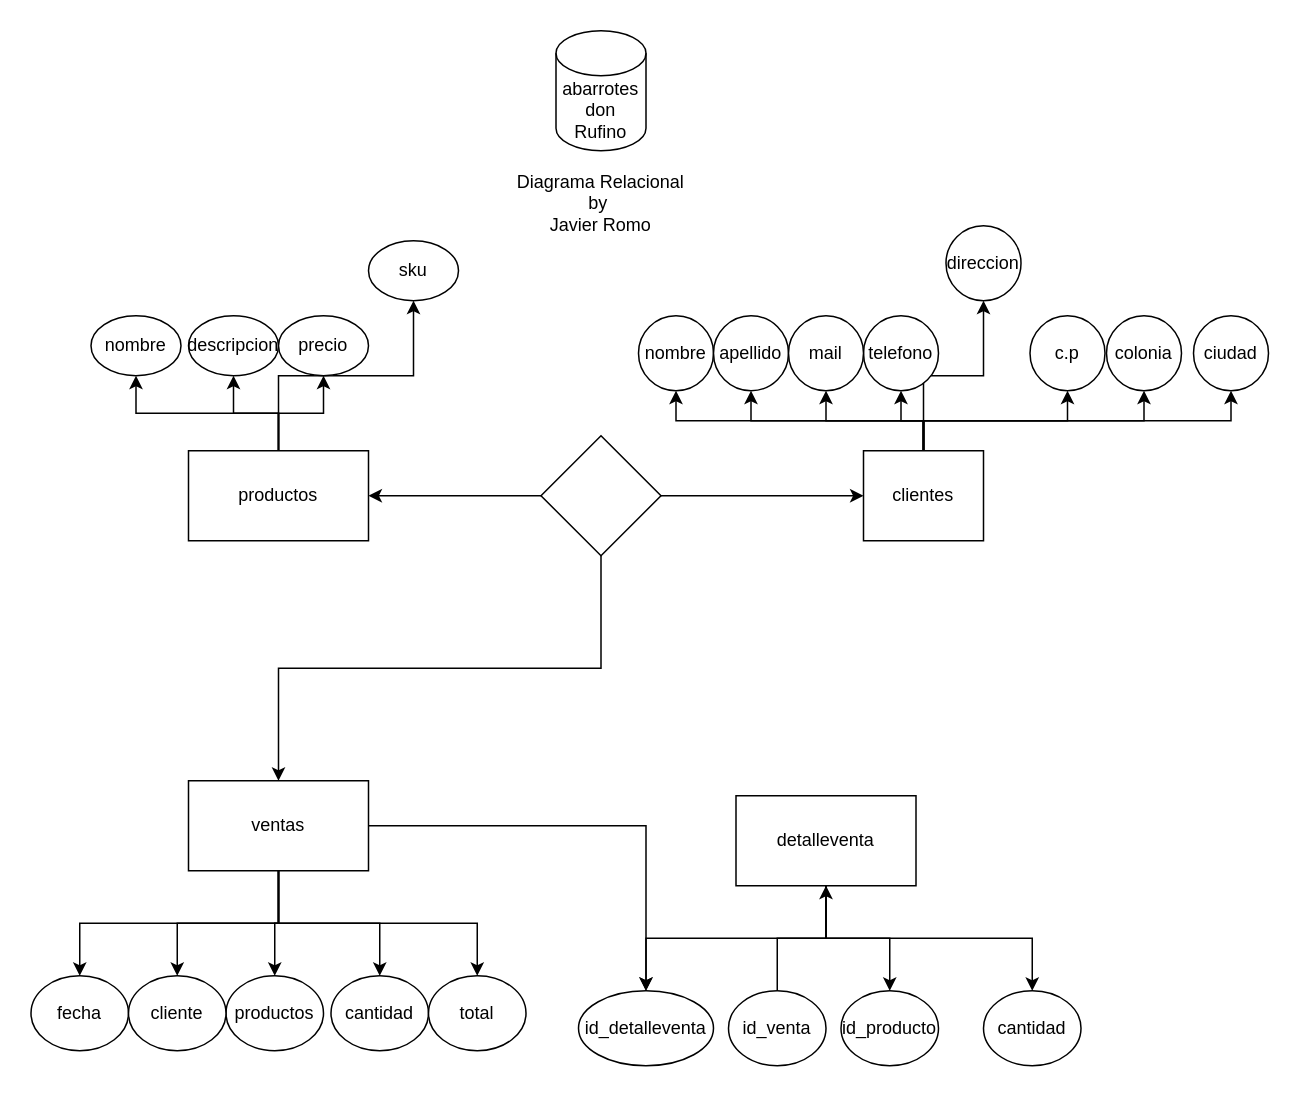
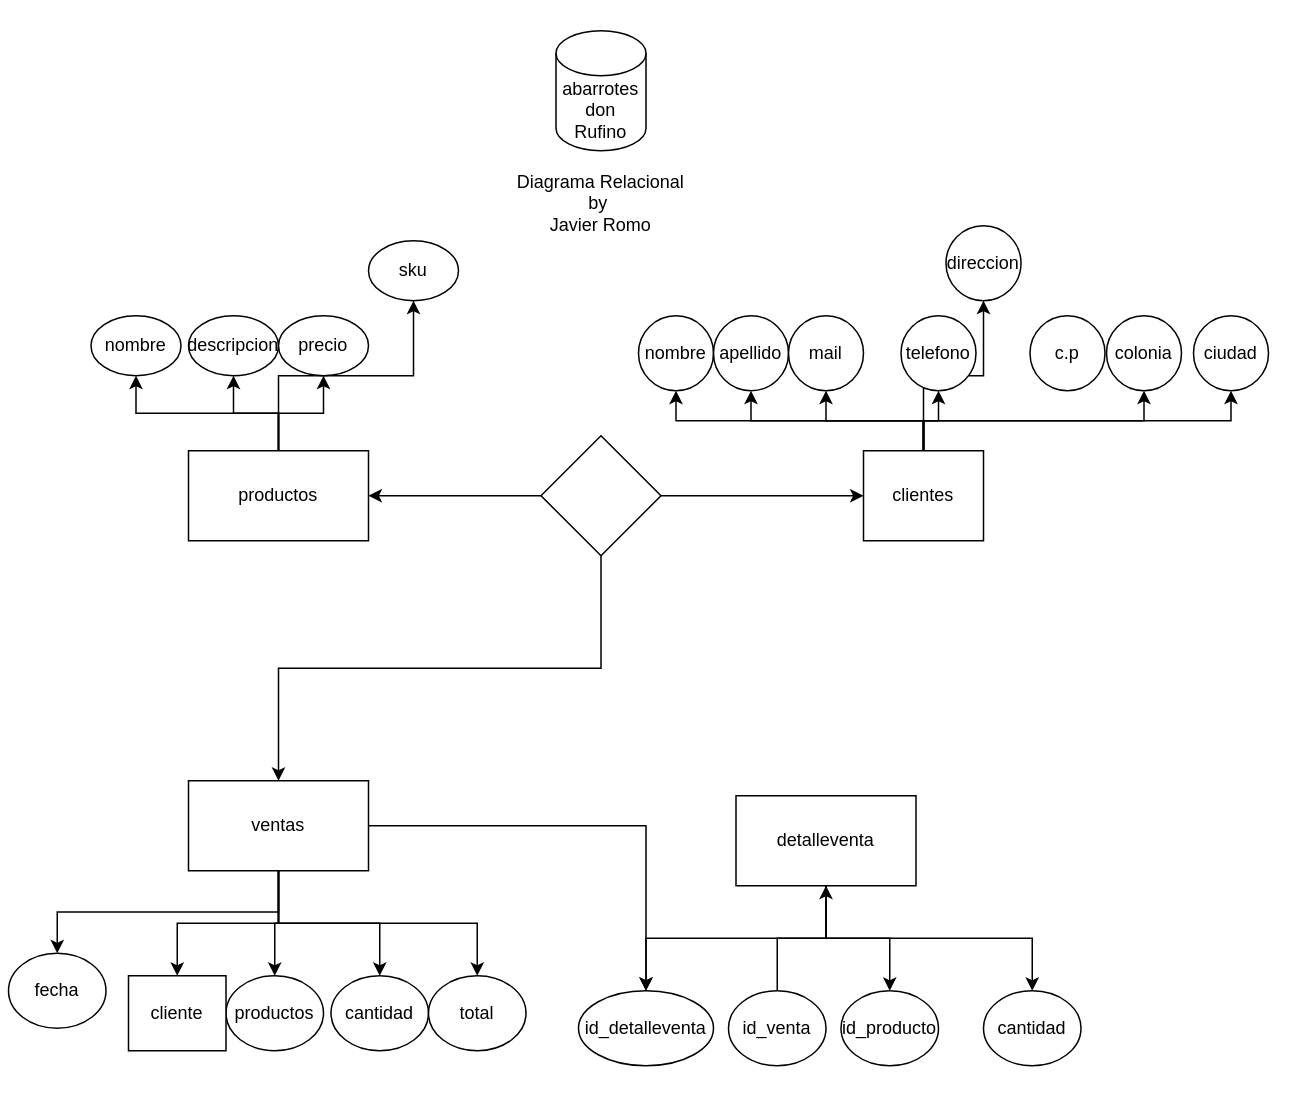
(901, 353) -> (938, 353)
(1067, 410) -> none
(80, 1013) -> (57, 991)
(177, 1013) -> (177, 1013)
